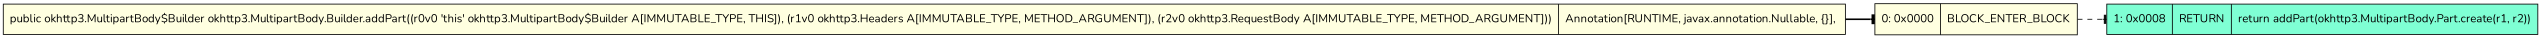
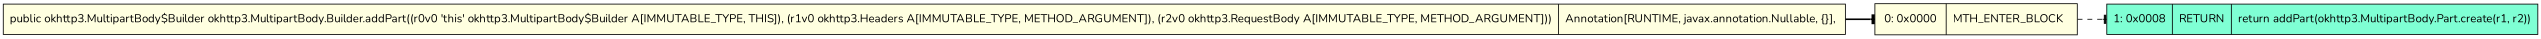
(2009, 19) -> (2008, 19)
